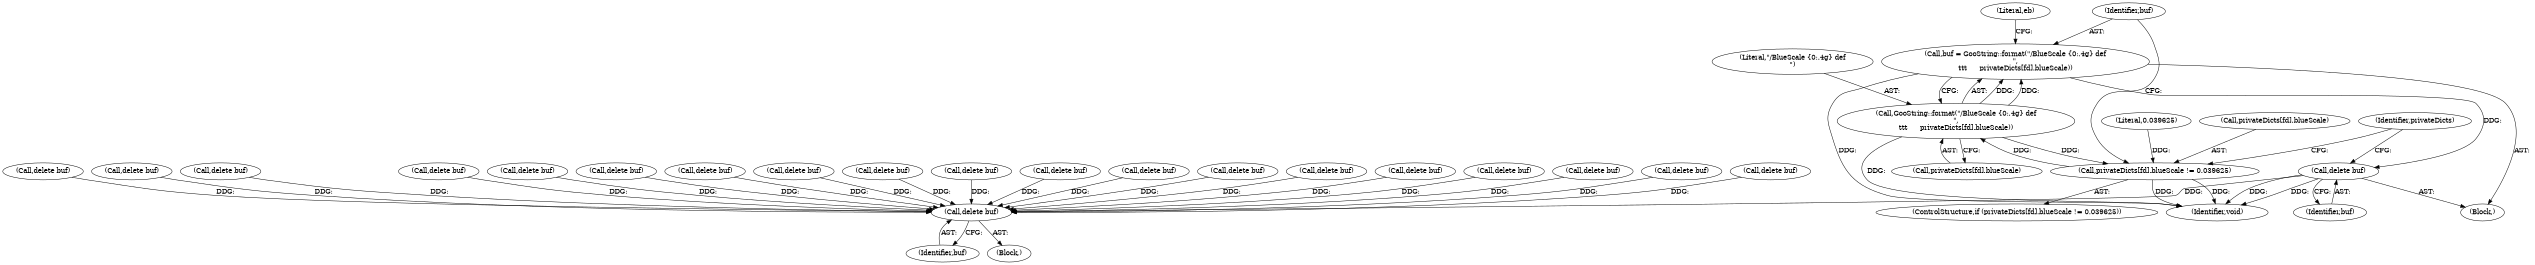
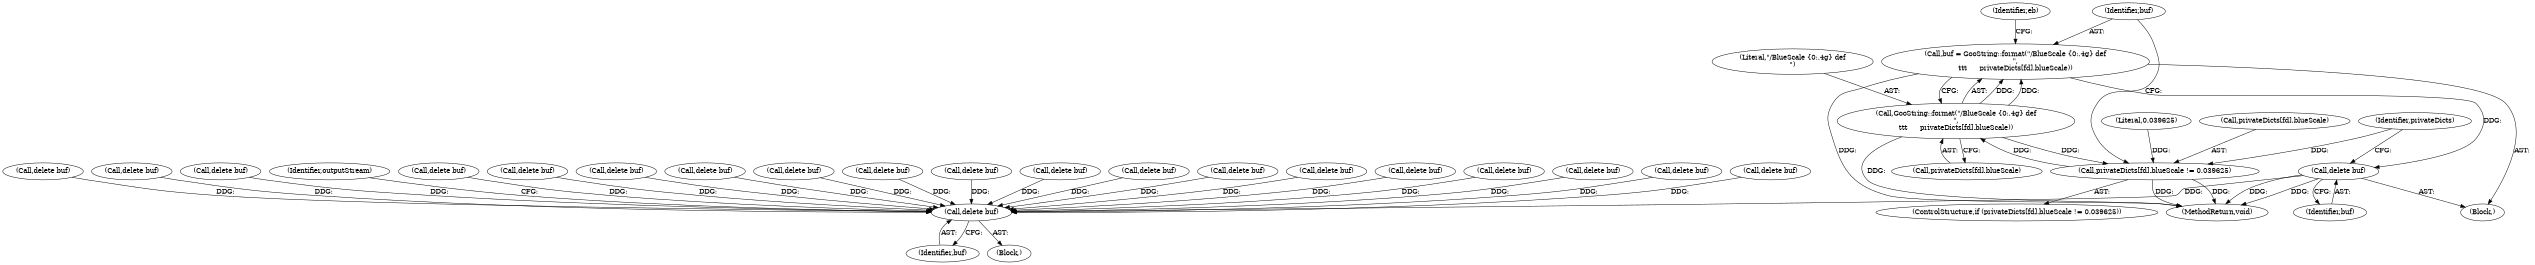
(2015, 11) -> (2015, 11)
(2321, 151) -> (2321, 151)
none -> (330, 171)
(2217, 212) -> (2217, 212)
